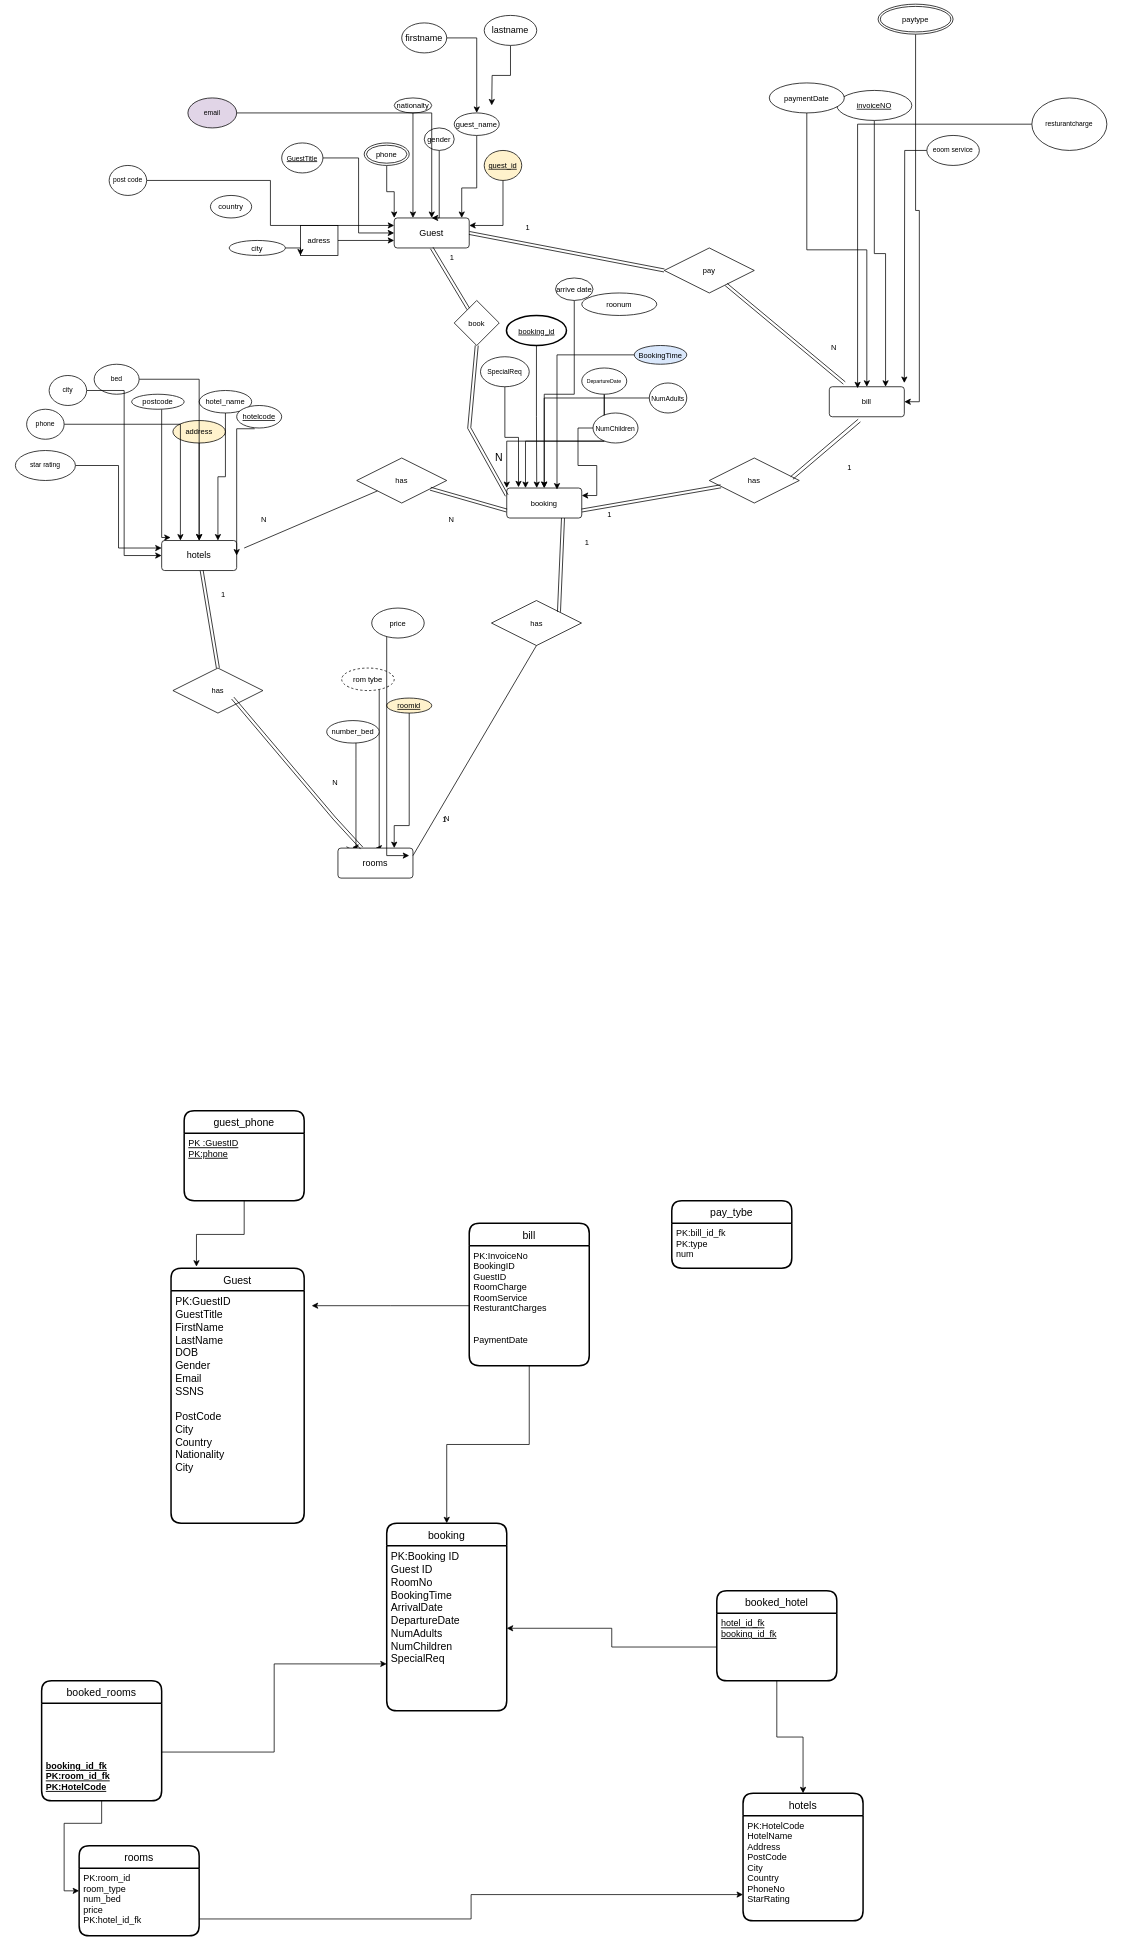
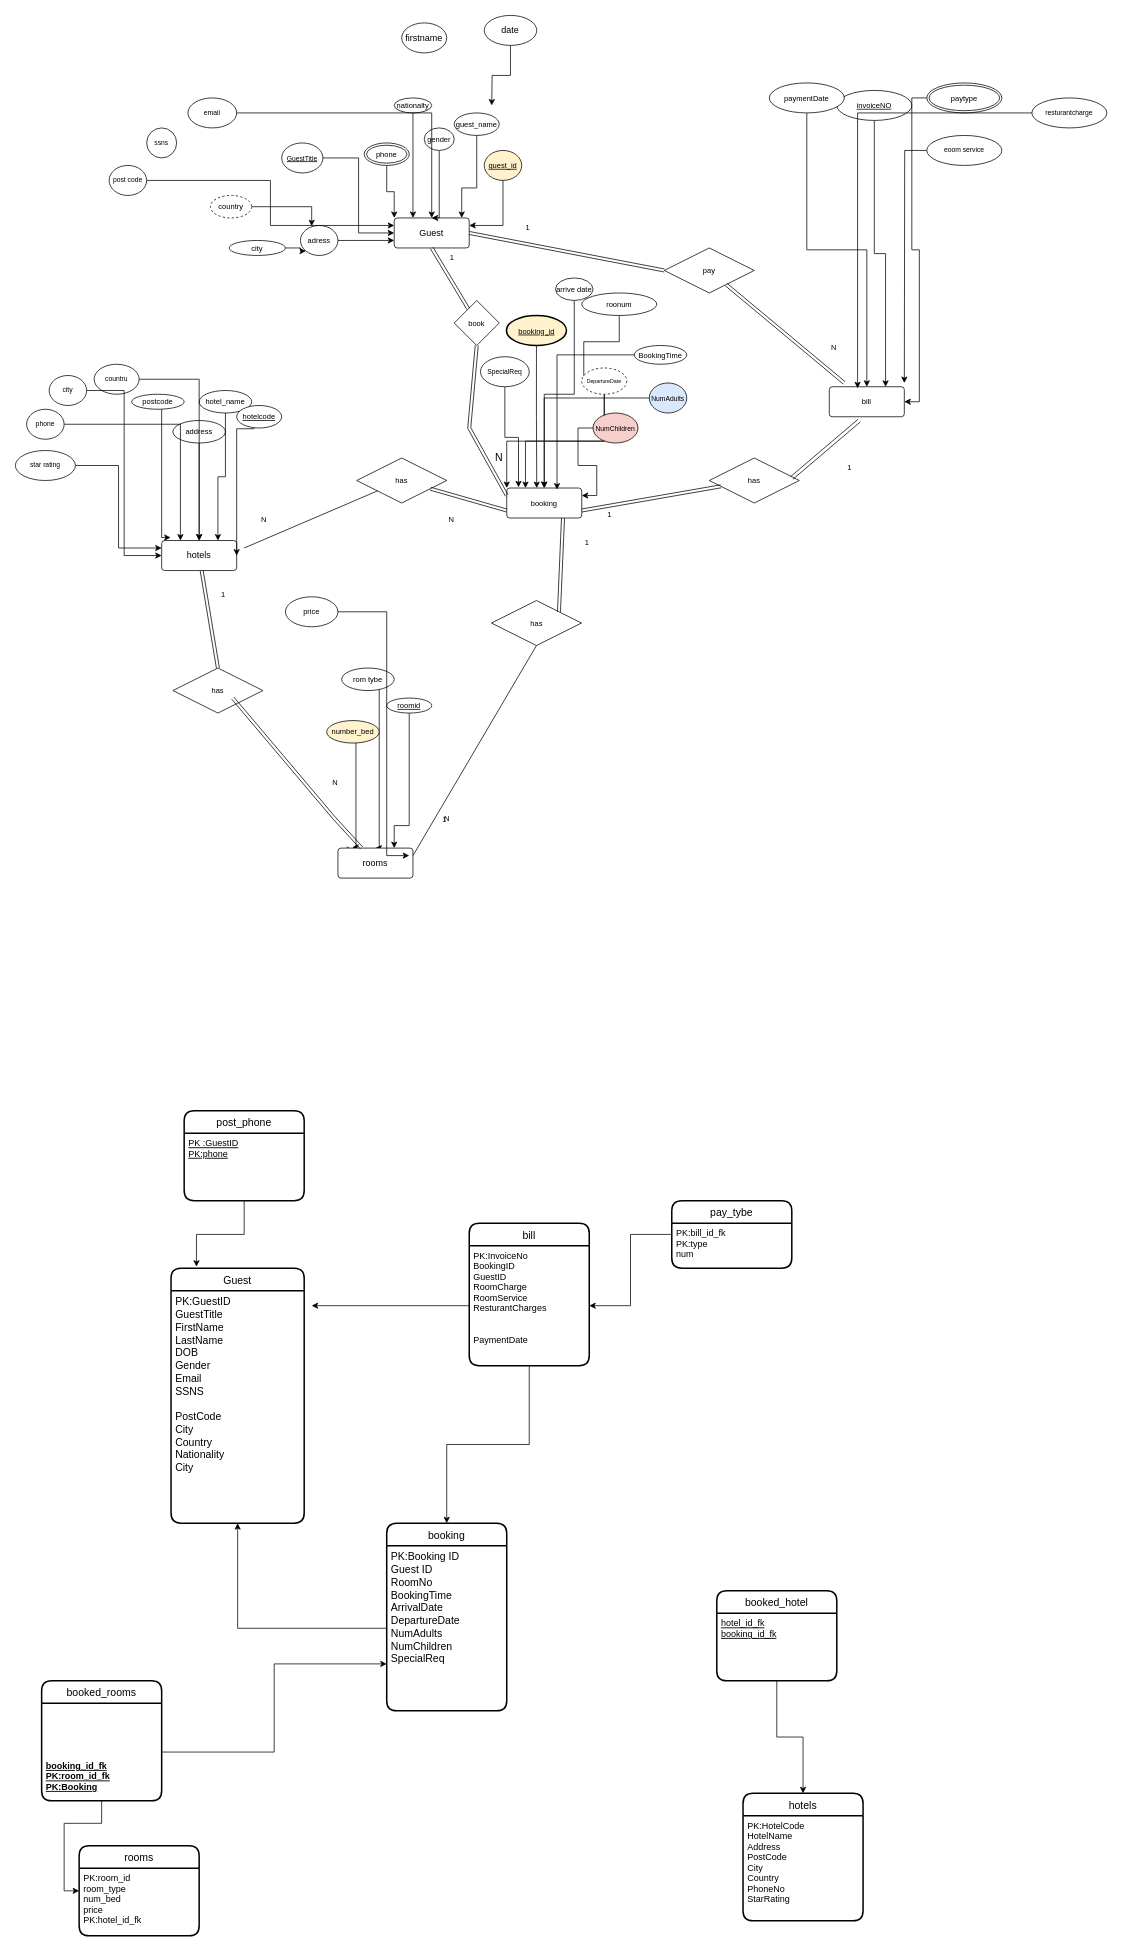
(915, 19) -> (964, 98)
(510, 30) -> (510, 30)
(477, 71) -> none
(212, 113) -> (212, 113)
(1069, 124) -> (1069, 113)
none -> (162, 143)
(953, 150) -> (964, 150)
(231, 207) -> (231, 207)
none -> (289, 207)
(319, 240) -> (319, 240)
(536, 330) -> (536, 330)
none -> (598, 342)
(660, 355) -> (660, 355)
(117, 379) -> (117, 379)
(604, 381) -> (604, 381)
(668, 398) -> (668, 398)
(615, 428) -> (615, 428)
(199, 432) -> (199, 432)
(398, 623) -> (312, 612)
(368, 679) -> (368, 679)
(409, 705) -> (409, 705)
(353, 732) -> (353, 732)
(244, 1122) -> (244, 1122)
none -> (630, 1268)
none -> (261, 1628)
(572, 1628) -> none
(76, 1766) -> (76, 1766)
(603, 1894) -> none
